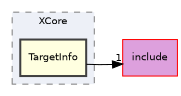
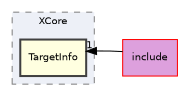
(101, 65) -> (110, 51)
